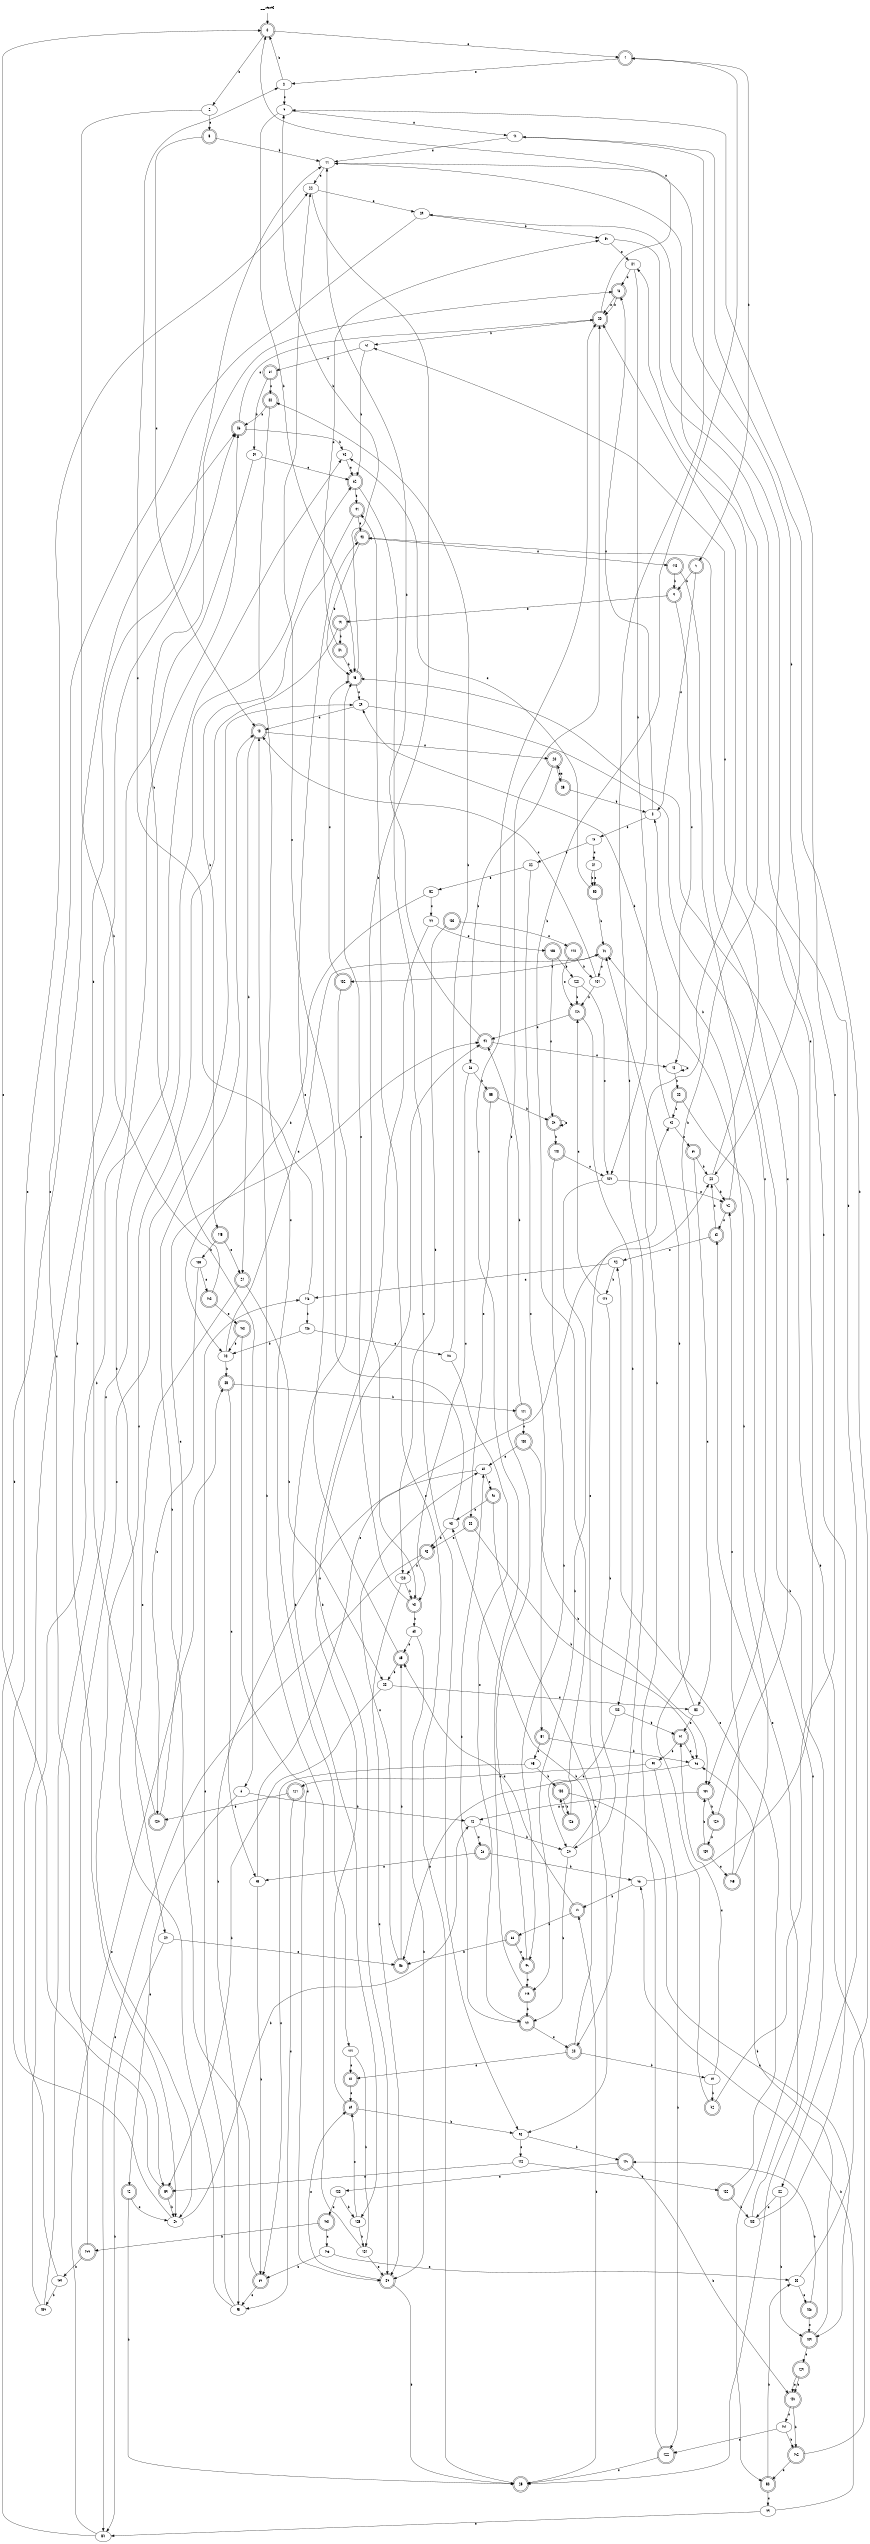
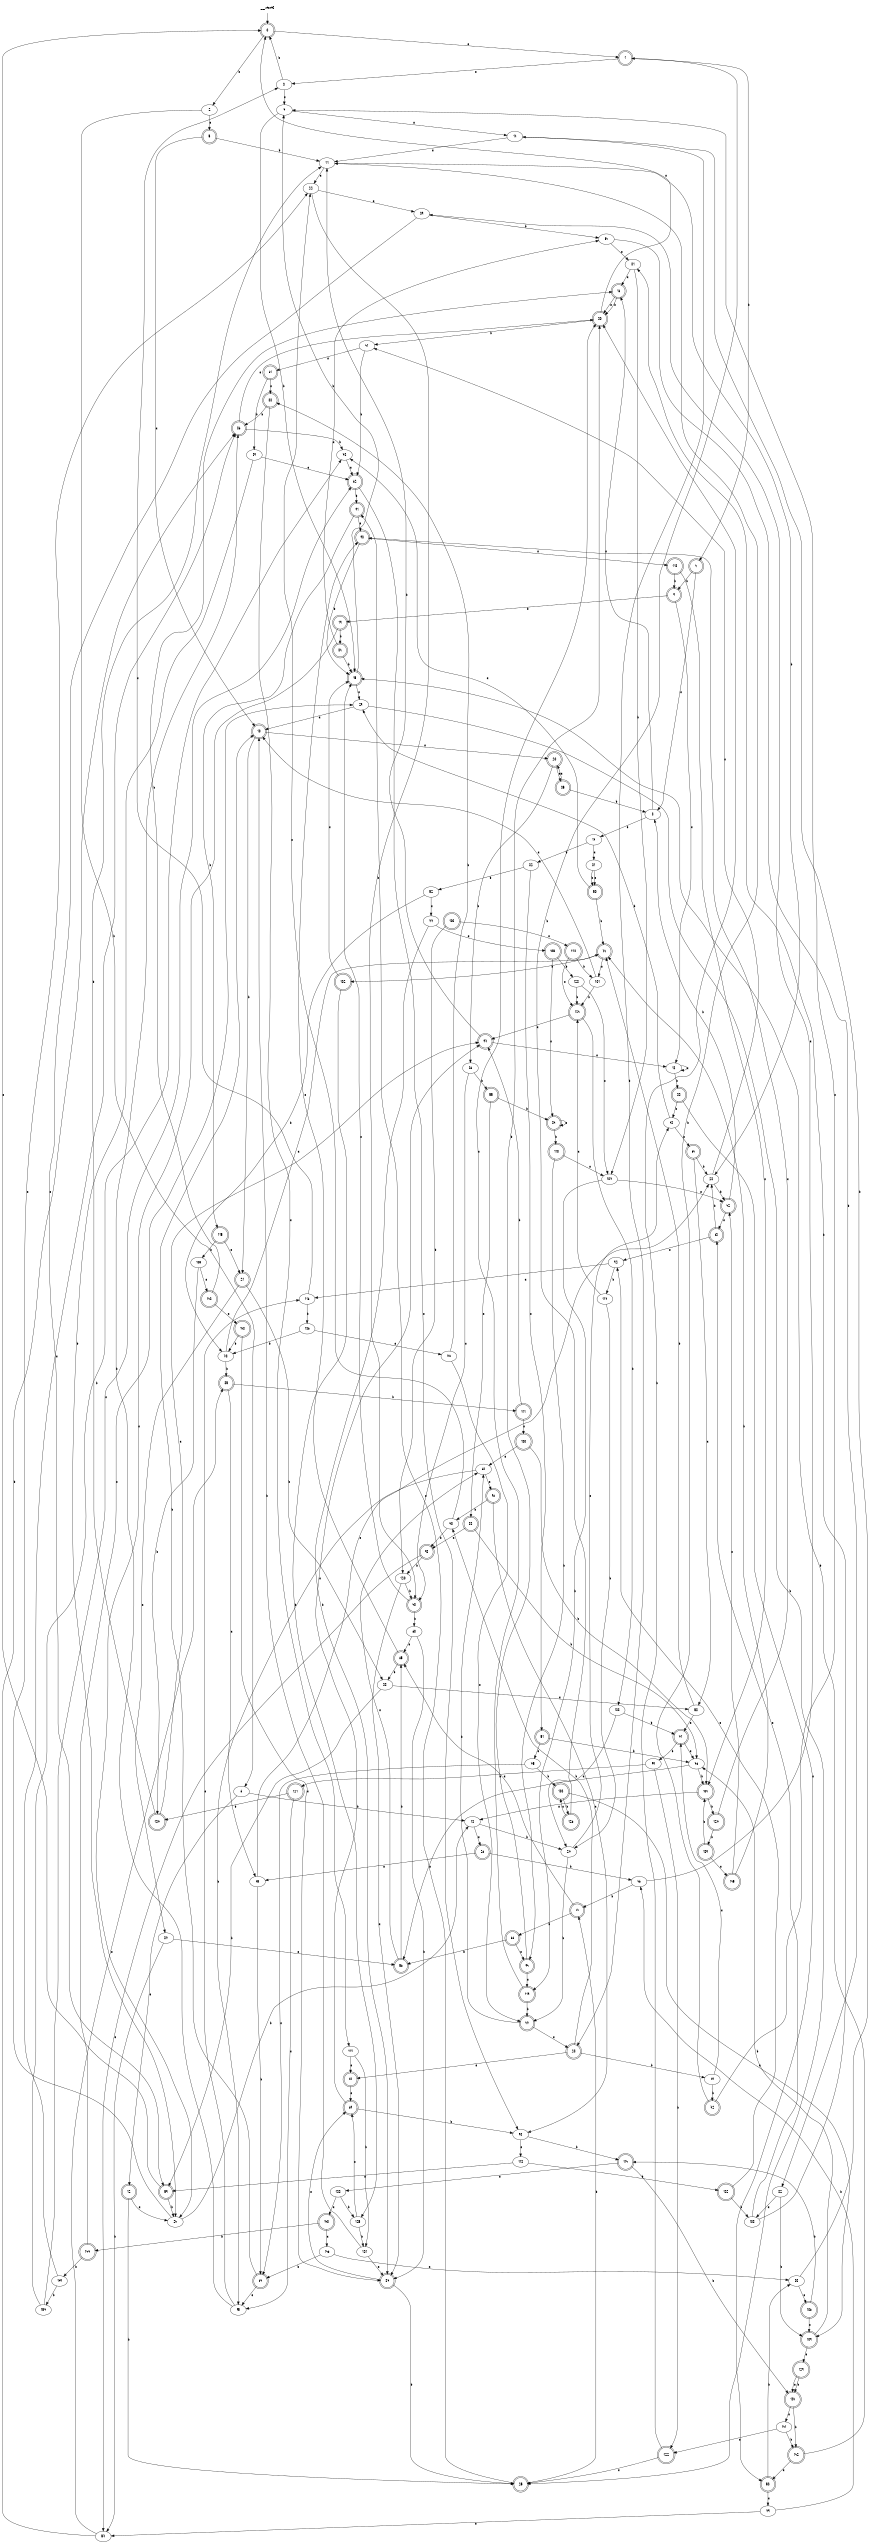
none -> (700, 1775)
